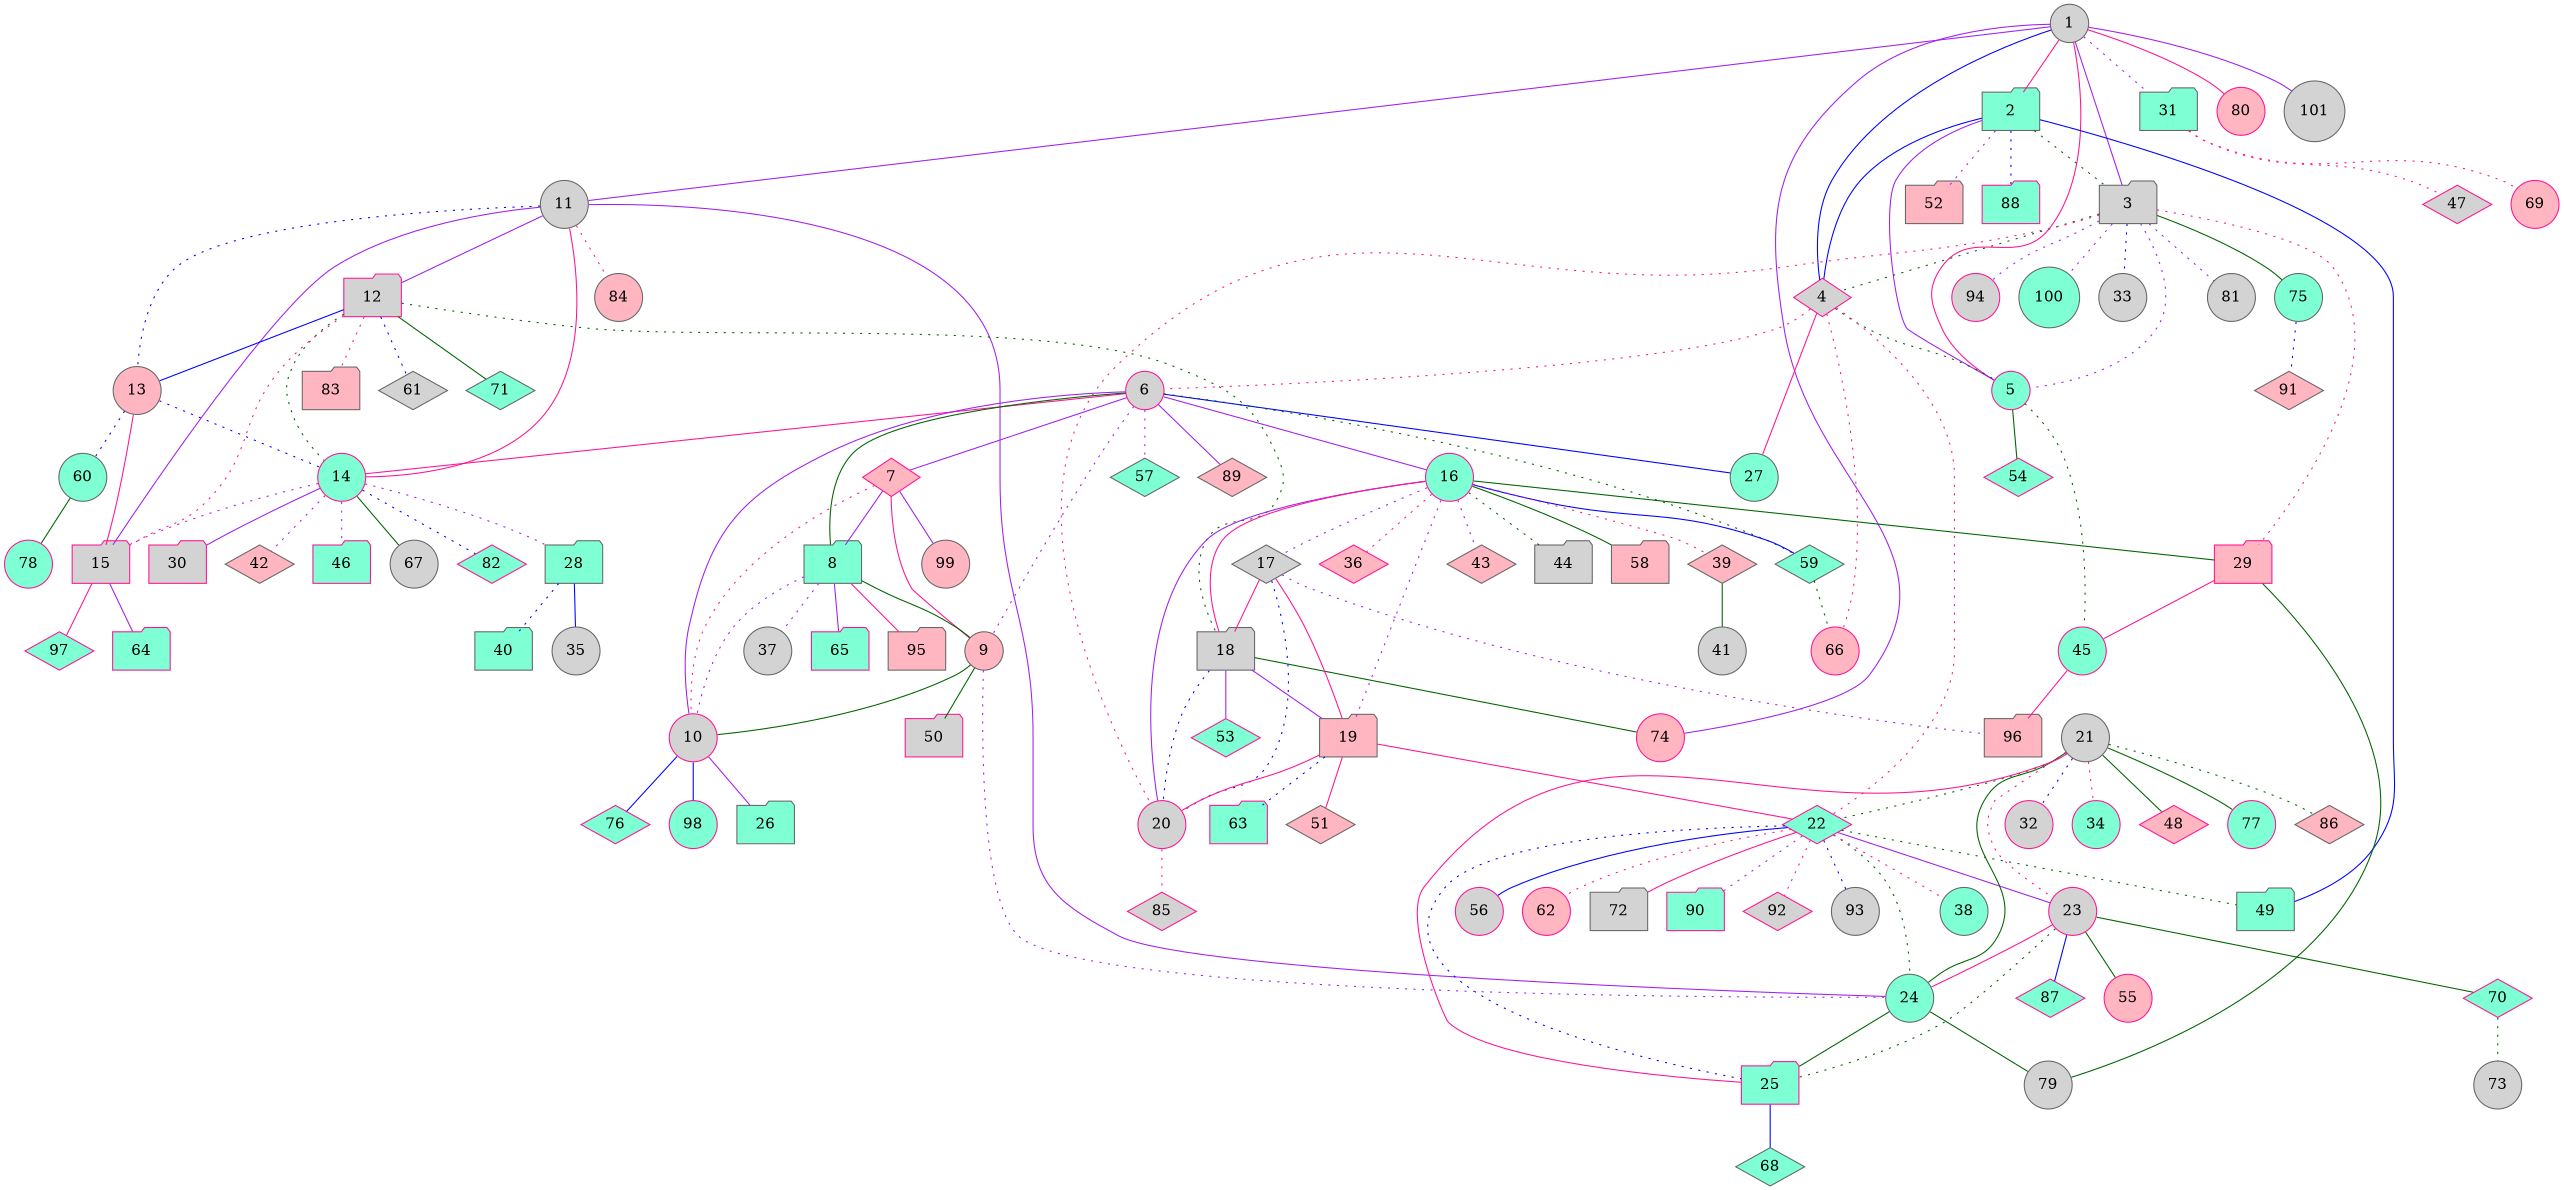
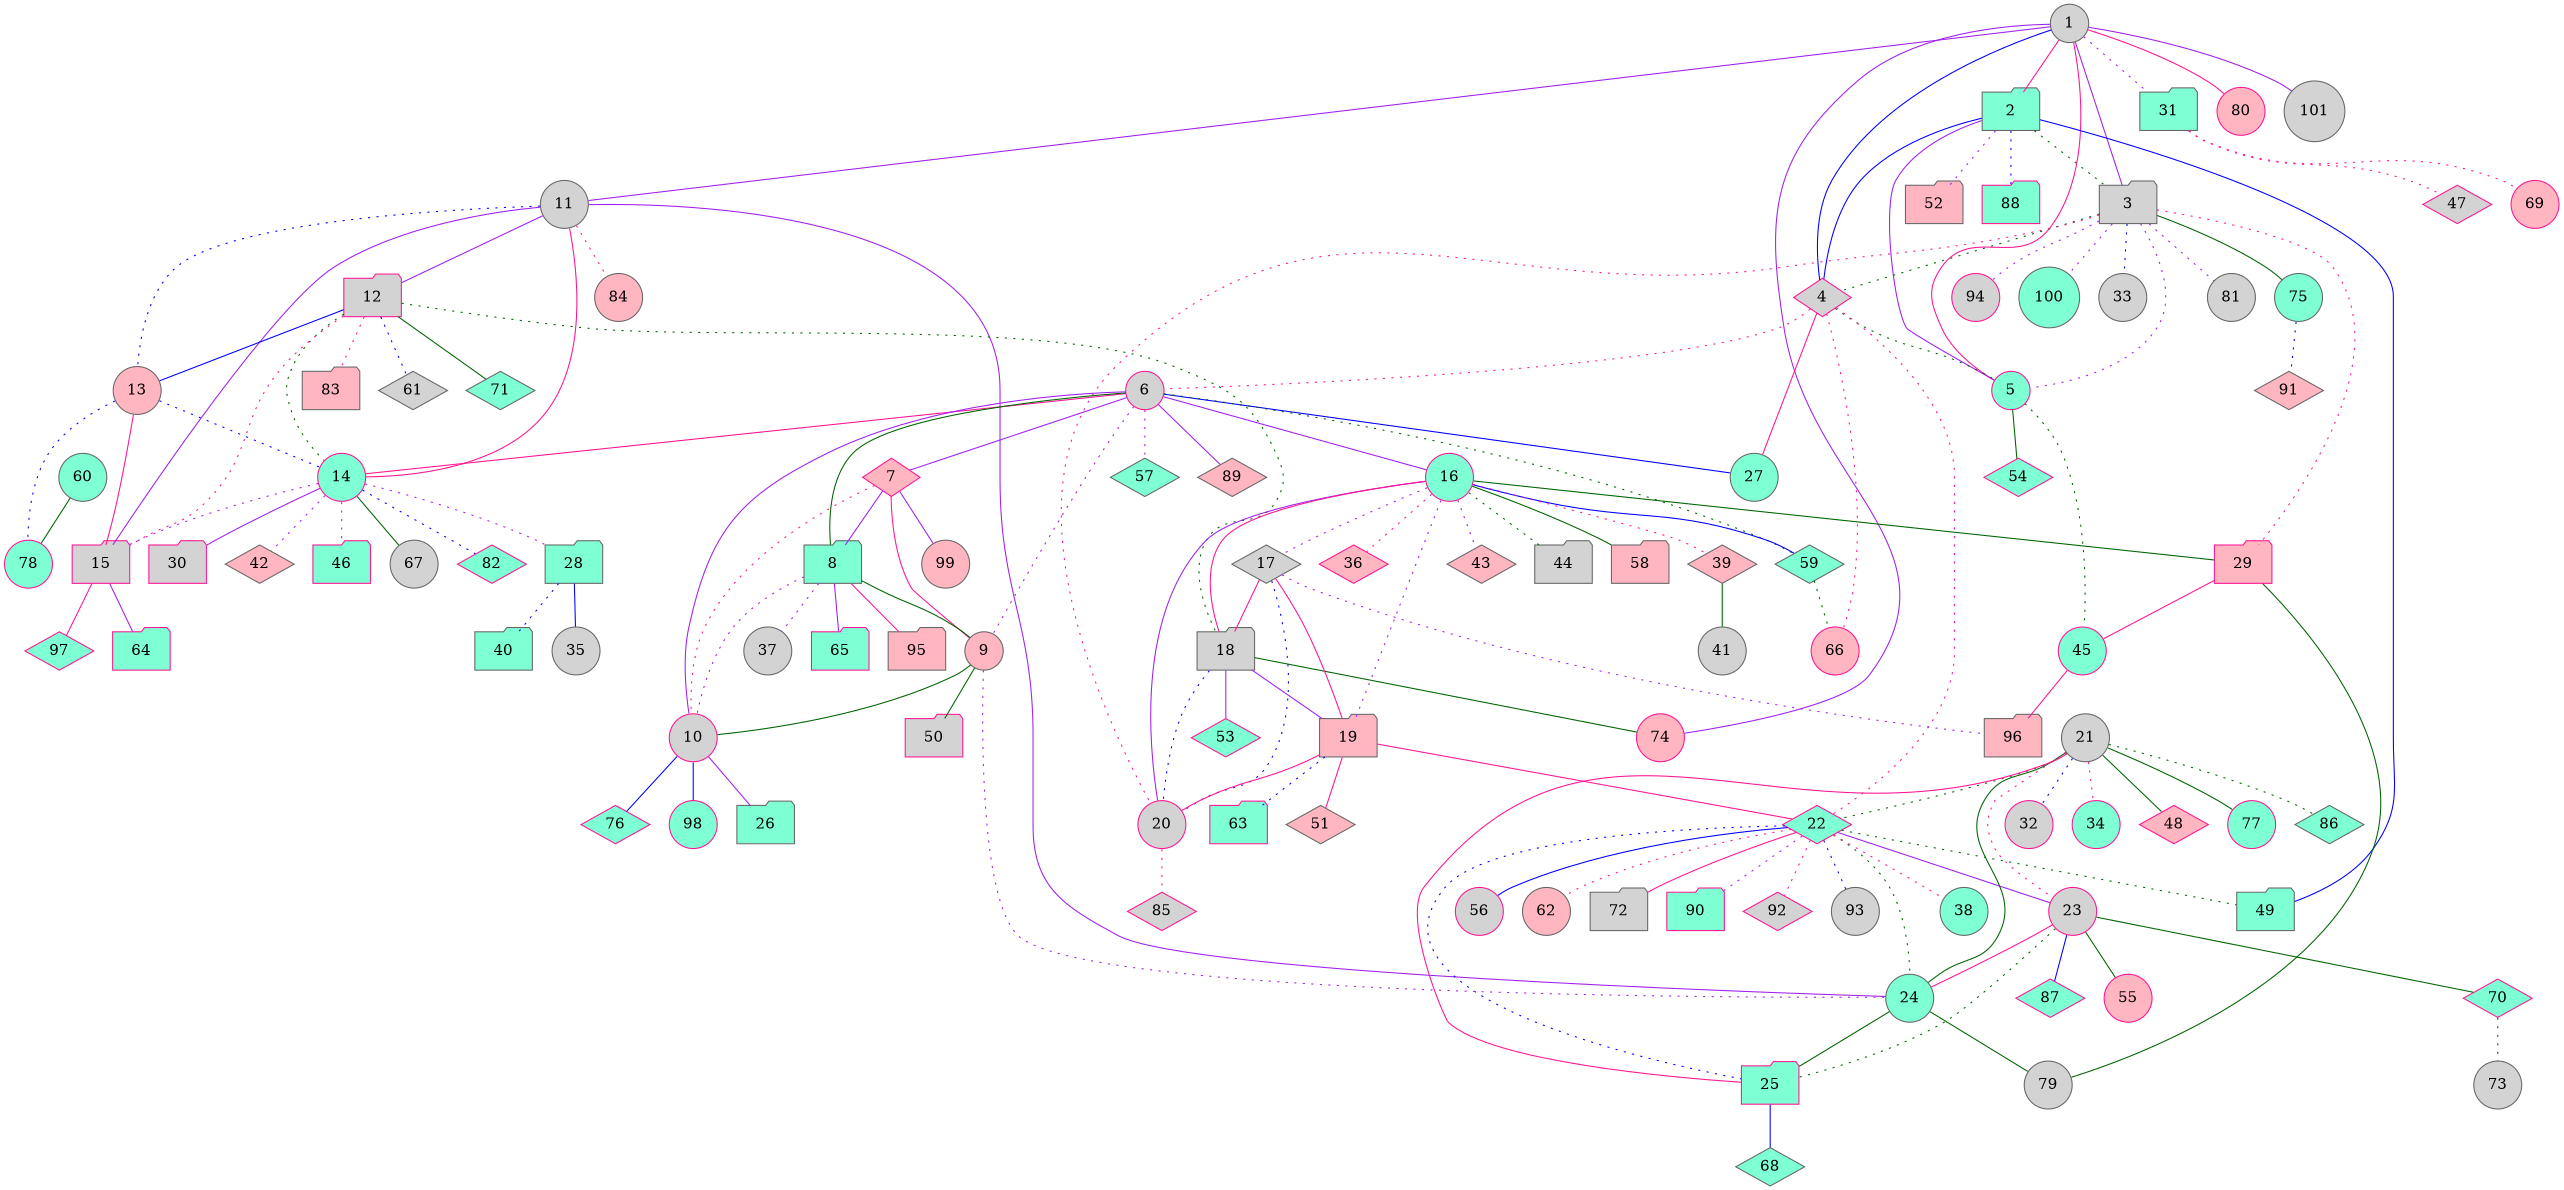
(110, 434) -> (48, 455)
(2329, 825) -> (2329, 825)
(1546, 911) -> (1546, 911)
